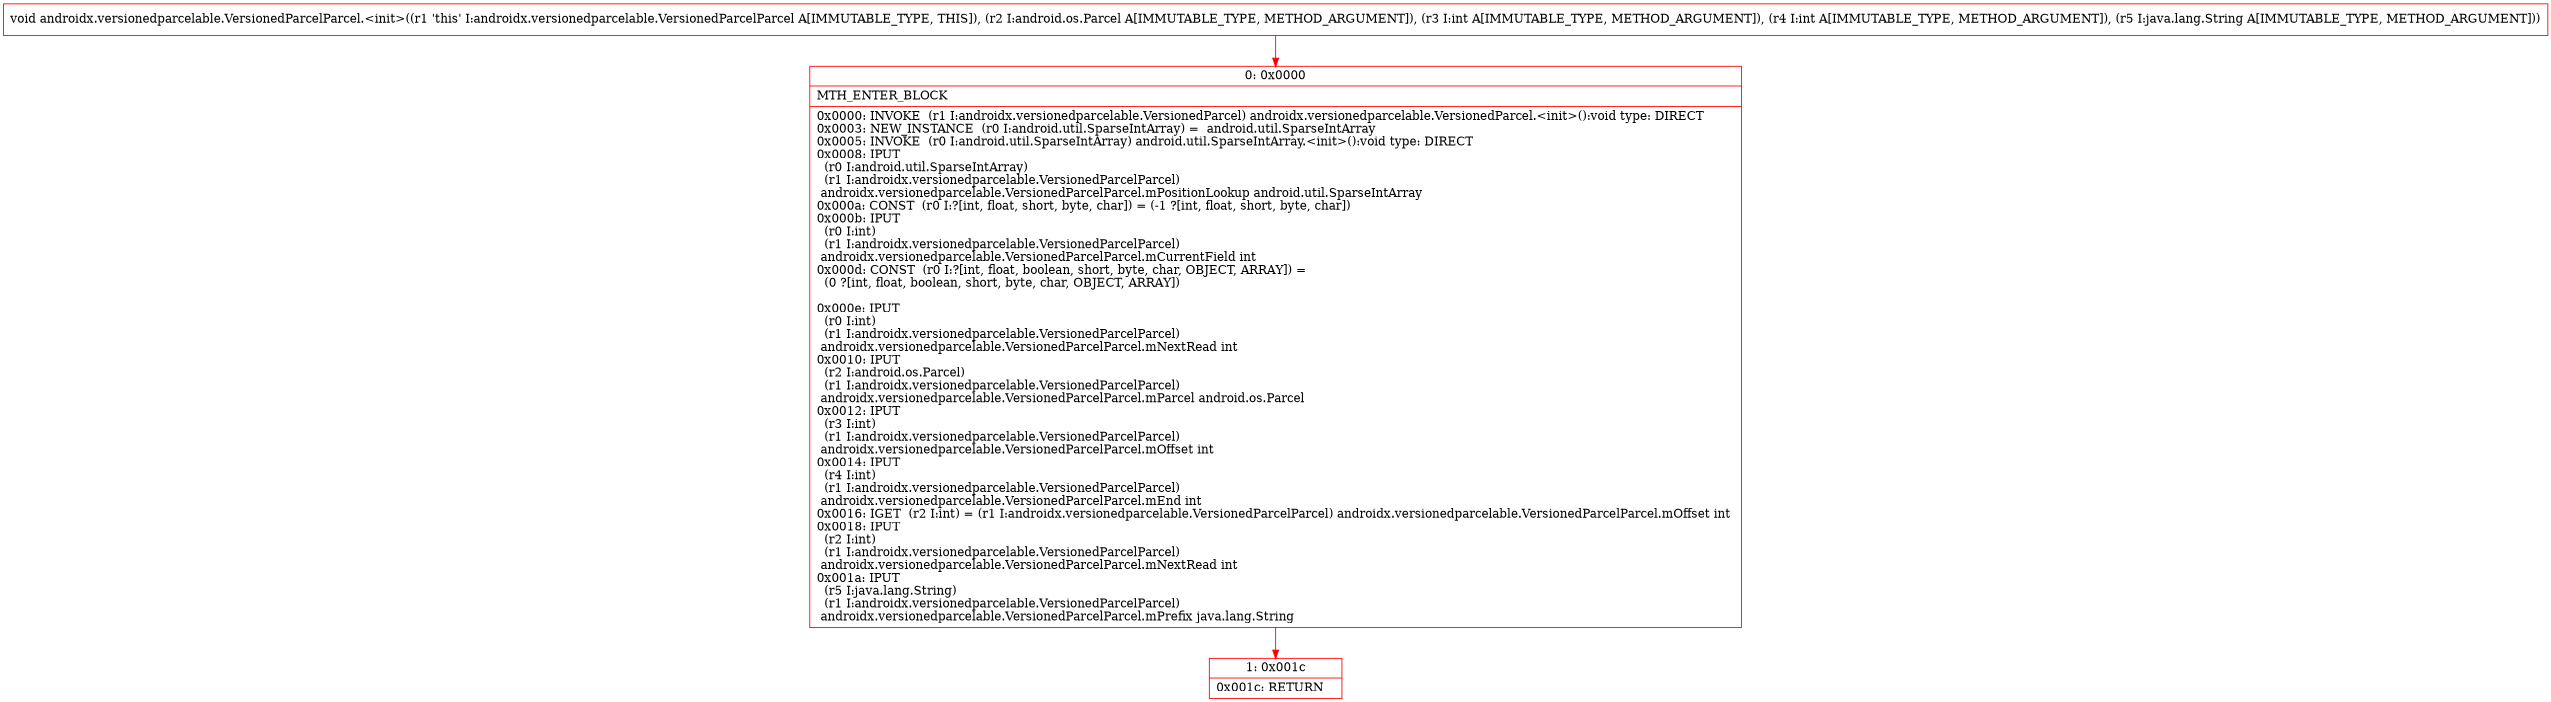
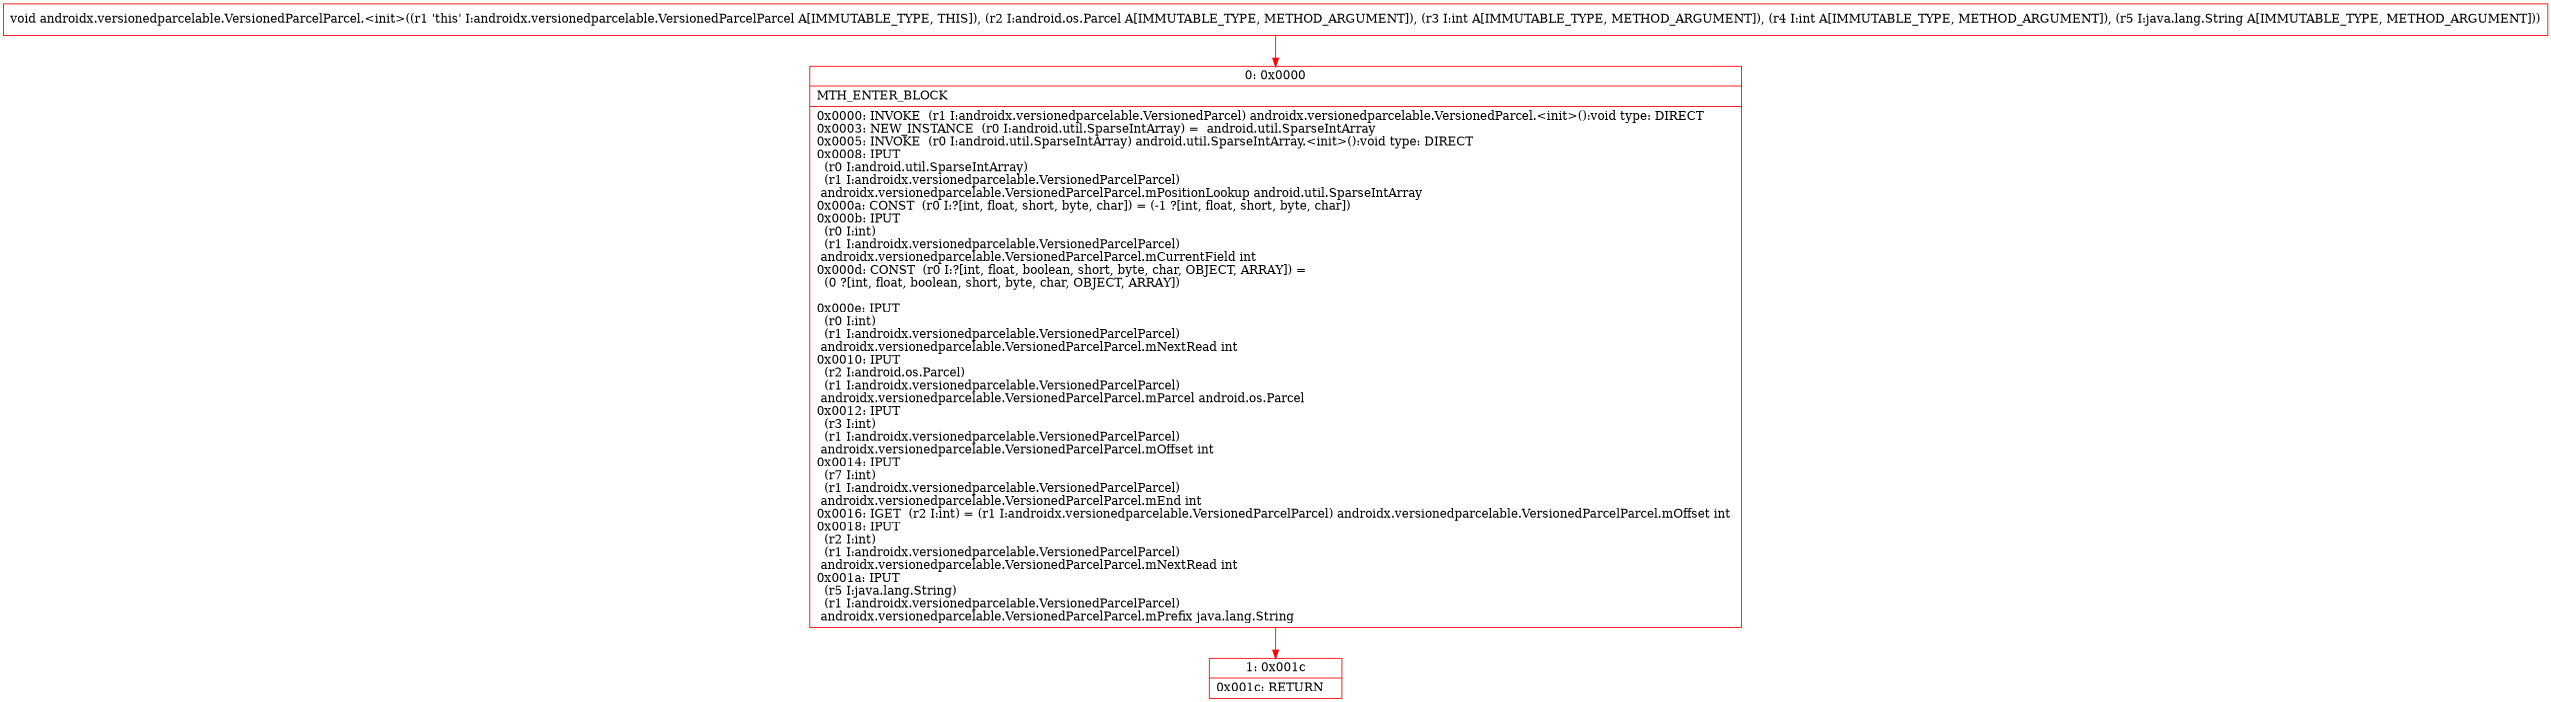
(847, 476) -> (847, 476)
